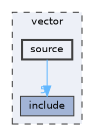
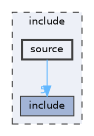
(47, 22) -> (47, 22)
